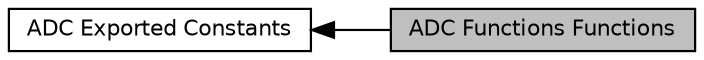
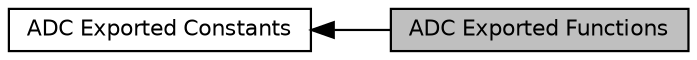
(543, 30) -> (540, 30)
